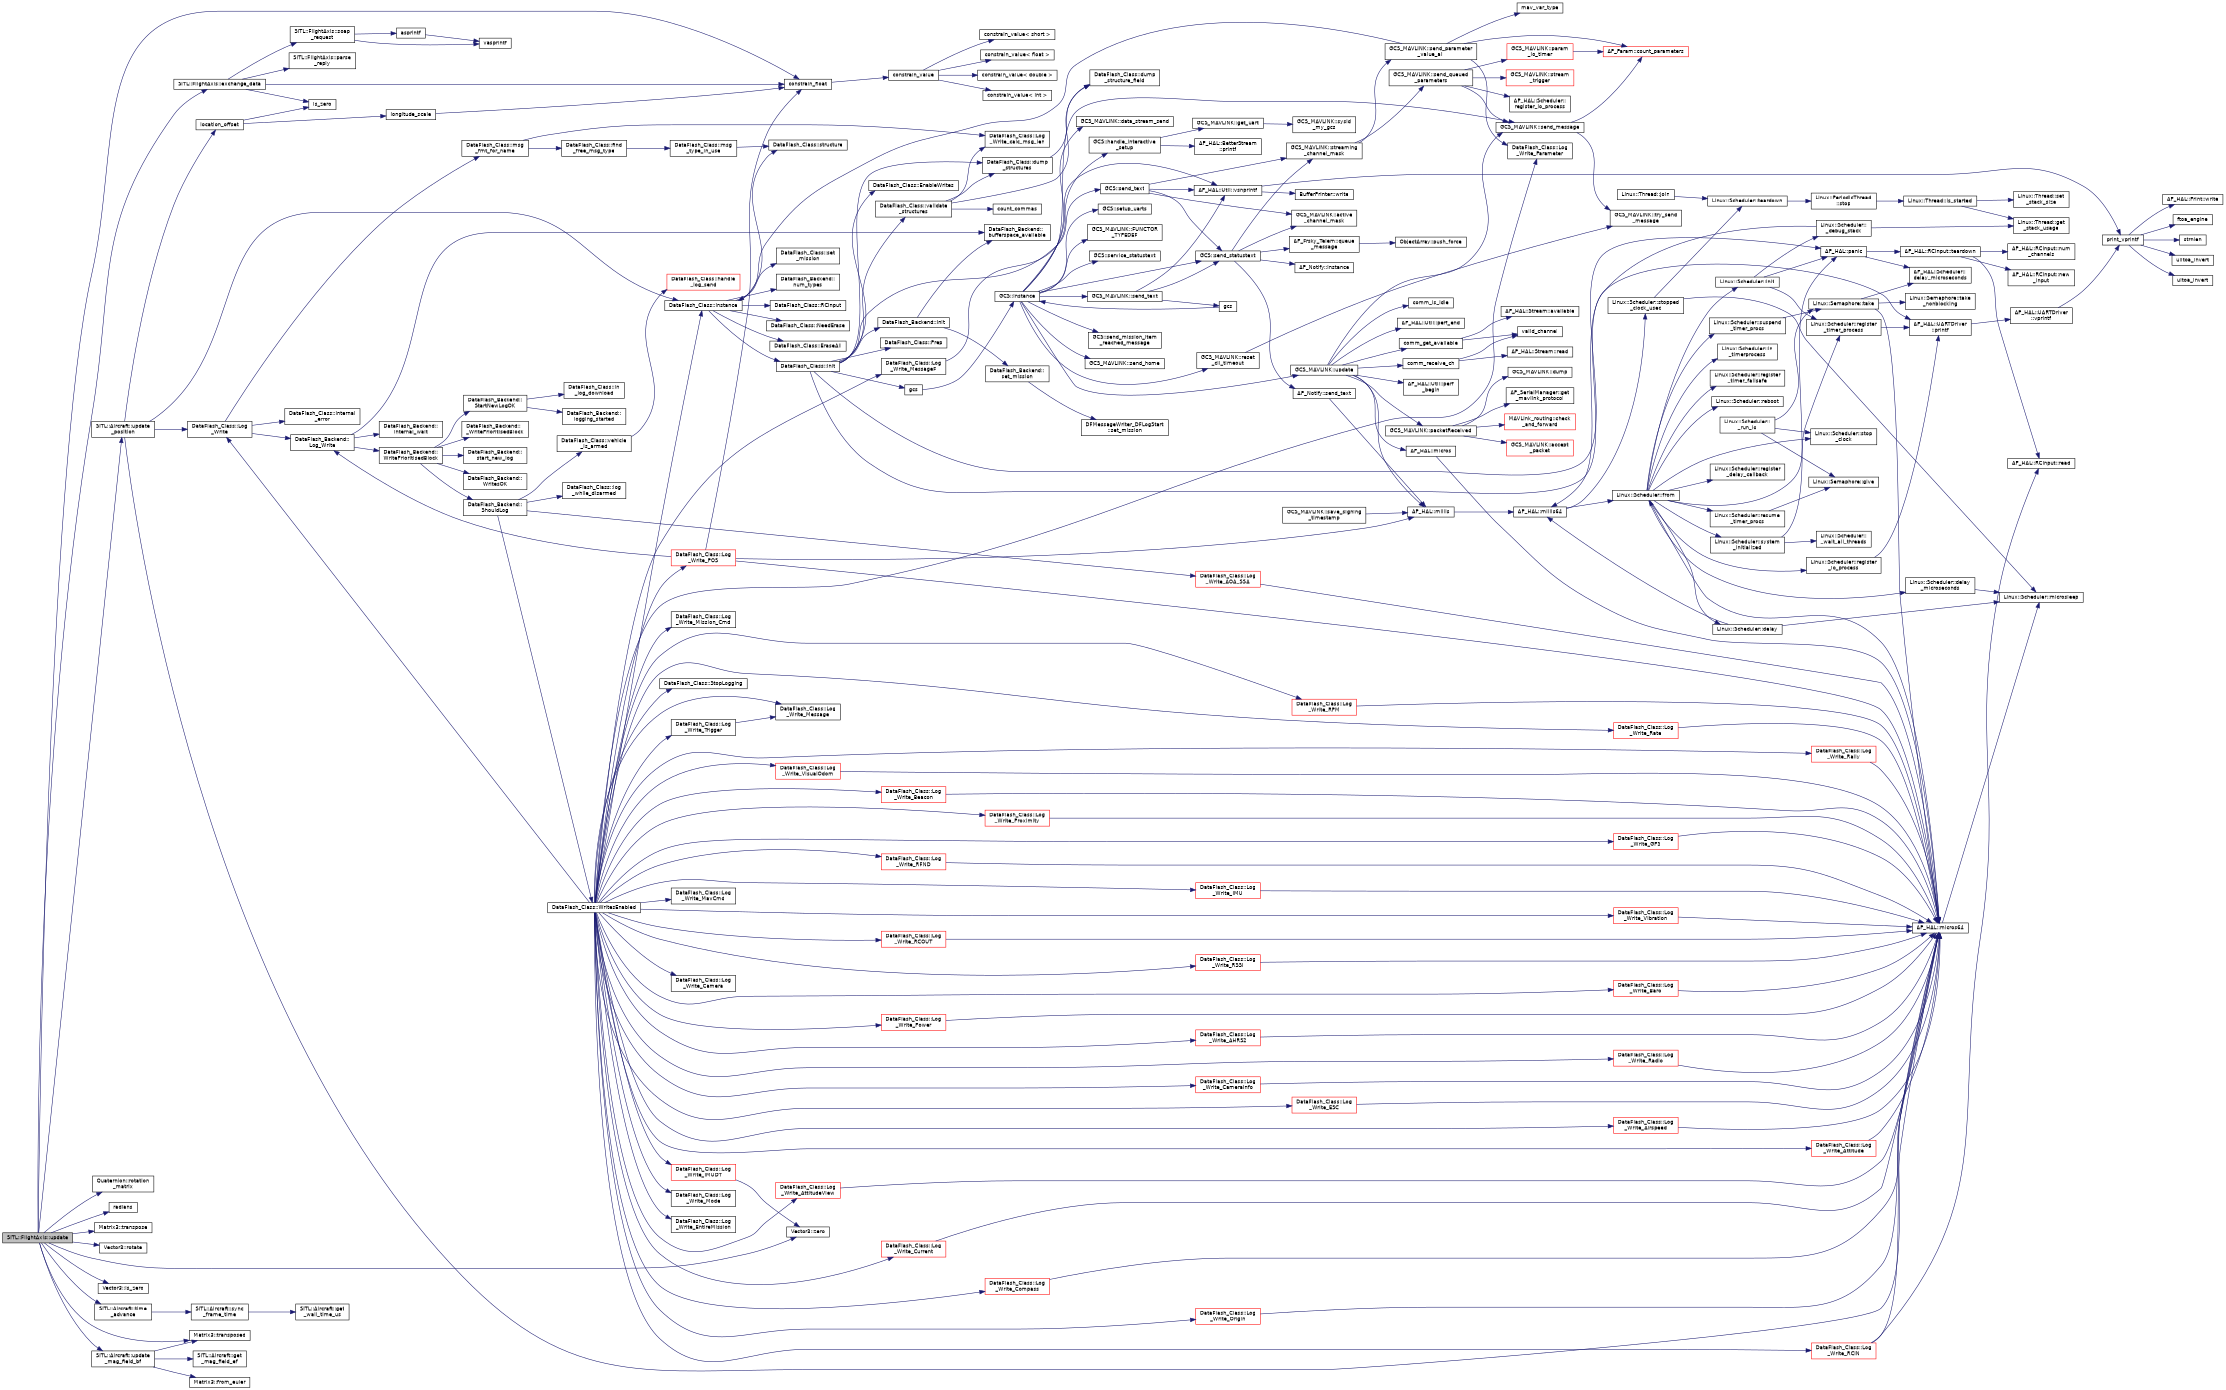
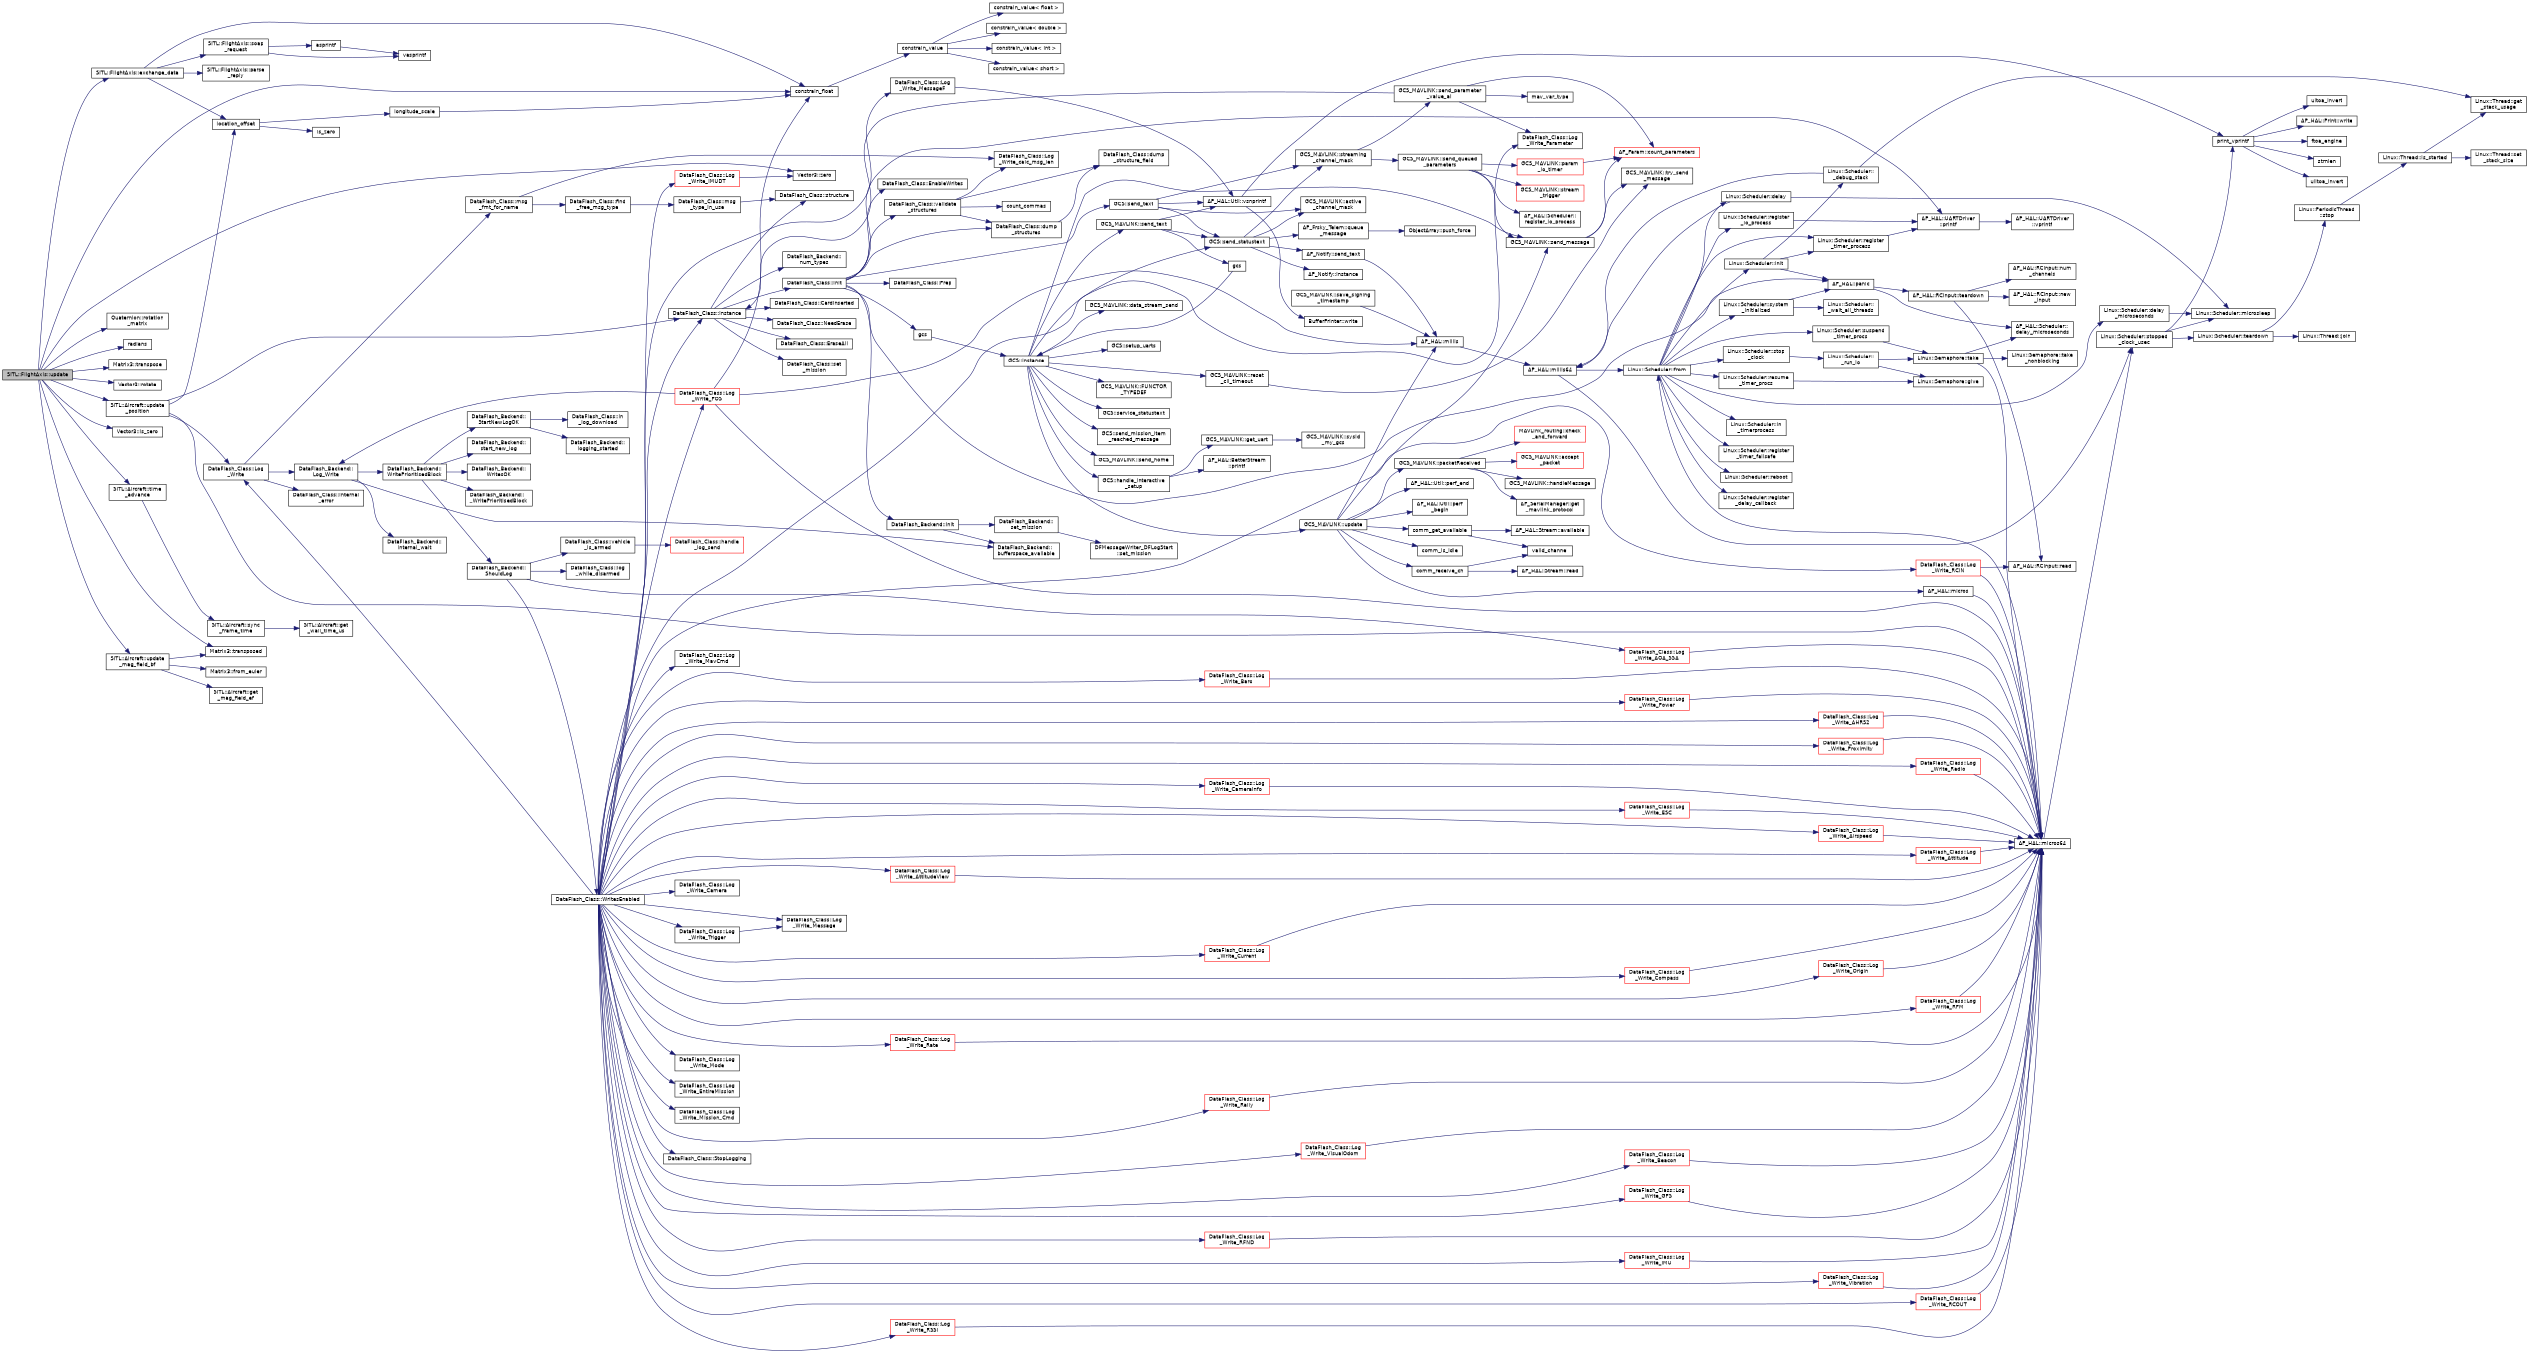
(275, 95) -> (184, 97)
(1688, 197) -> (2283, 337)
(2091, 283) -> (2215, 249)
(808, 306) -> (814, 303)
(1540, 372) -> (1550, 484)
(1790, 430) -> (1804, 357)
(1992, 757) -> (2088, 596)
